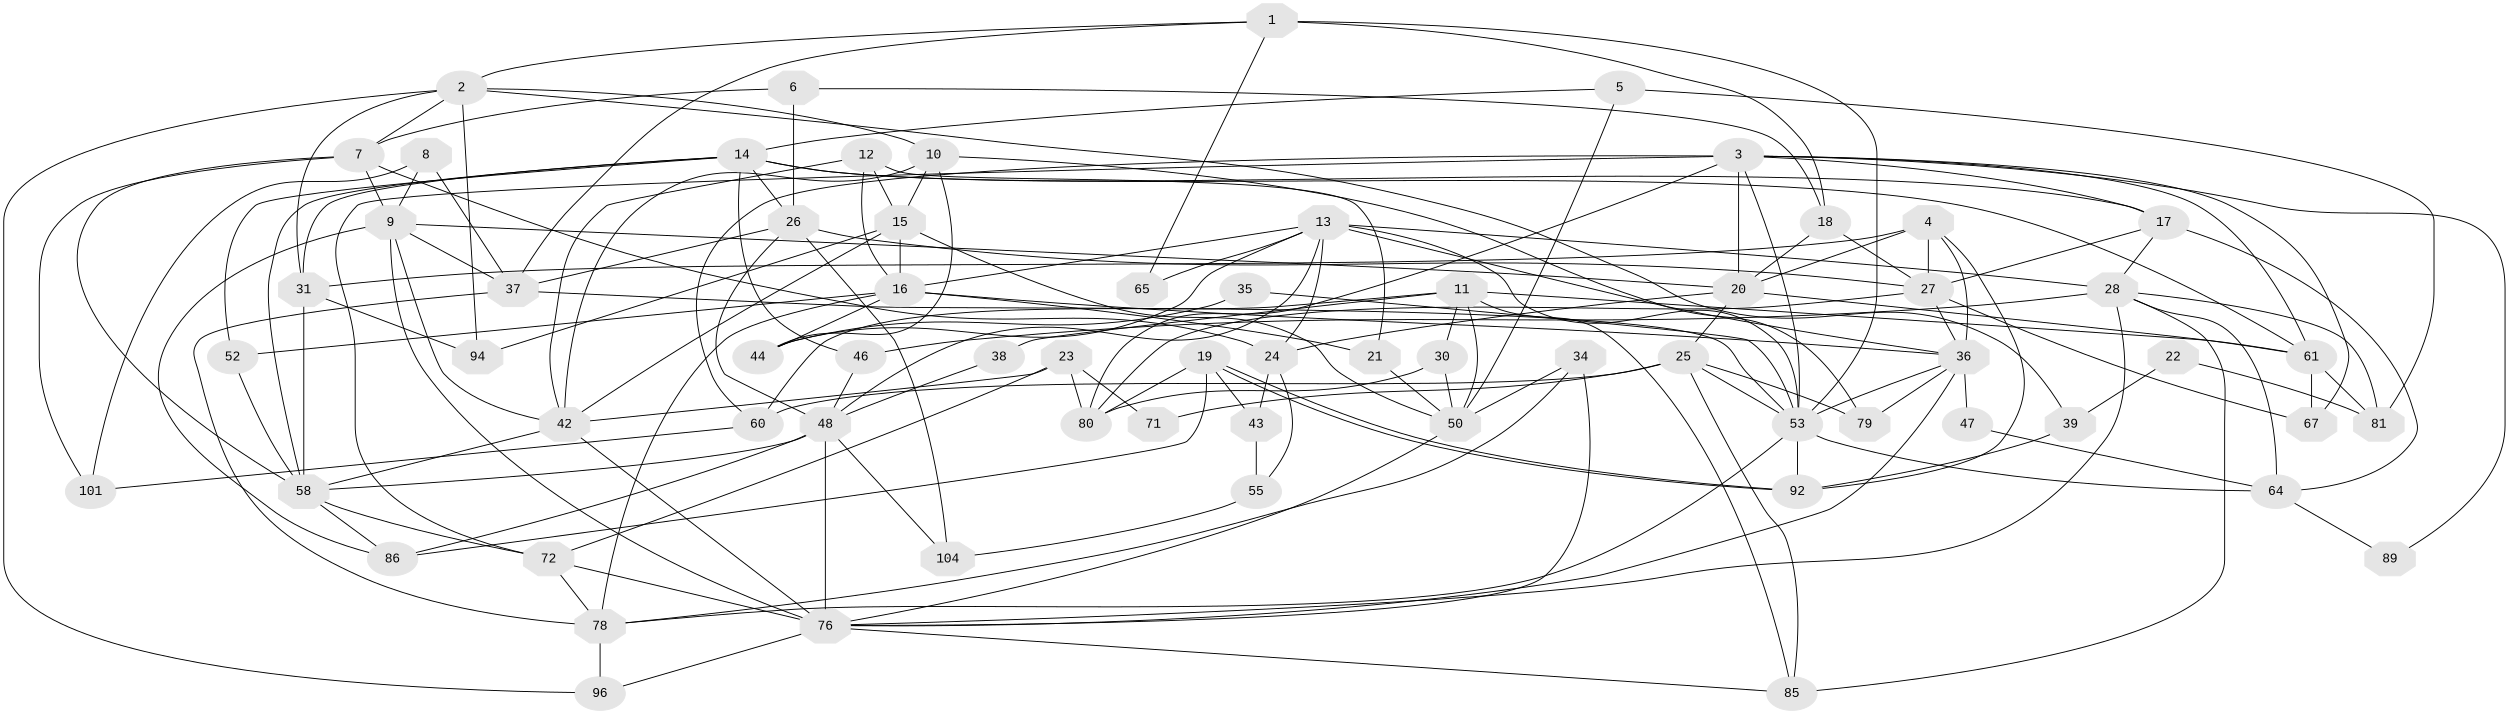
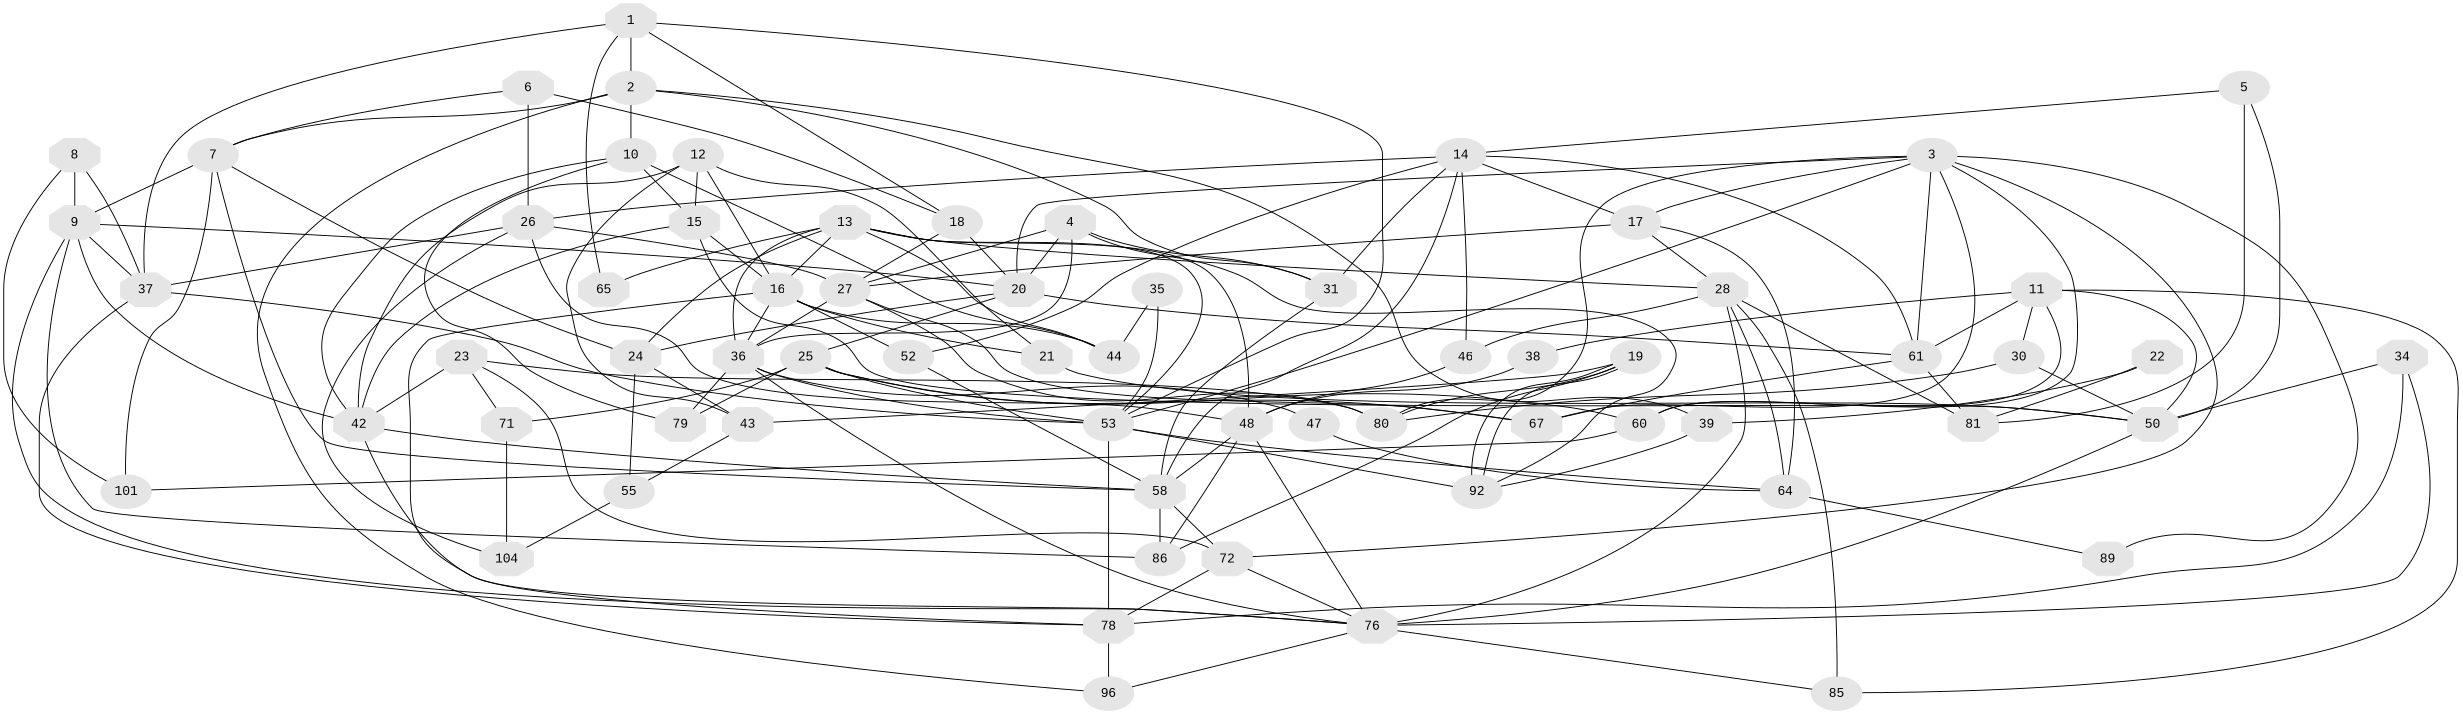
none -> (574, 327)
(478, 357) -> none
(891, 497) -> (507, 492)
(1771, 518) -> (1167, 402)
